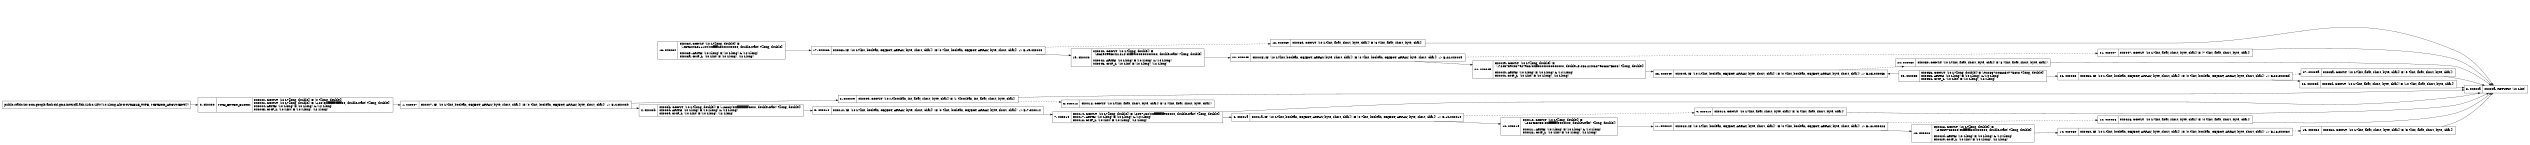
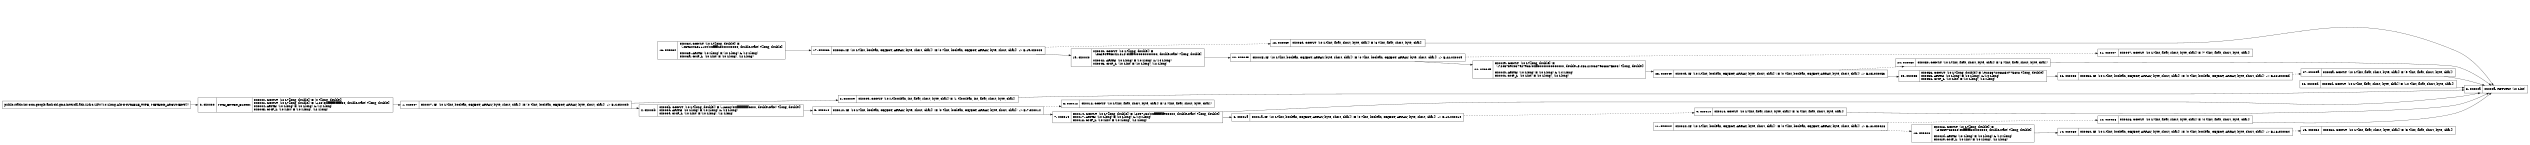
(2376, 50) -> none
(1894, 74) -> (1892, 77)
(2285, 80) -> none
(1039, 102) -> (1051, 107)
(2469, 115) -> none
(1559, 126) -> none
(1895, 131) -> (1895, 131)
